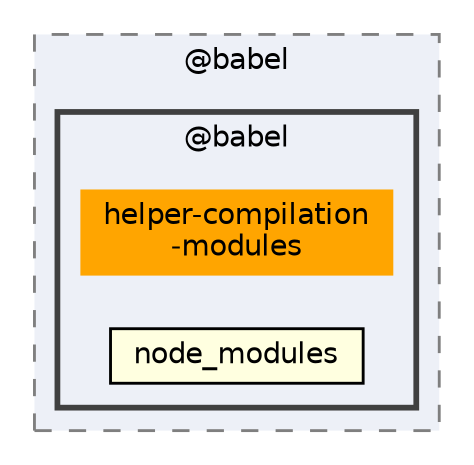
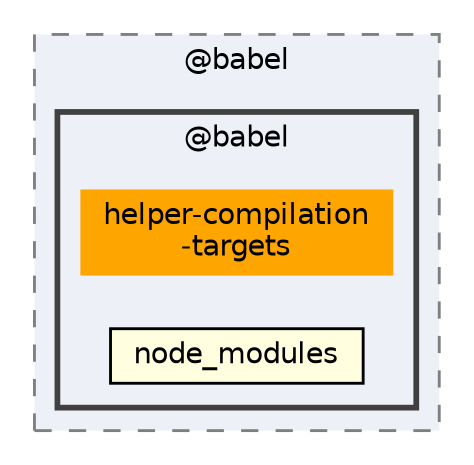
(237, 233) -> (237, 233)
